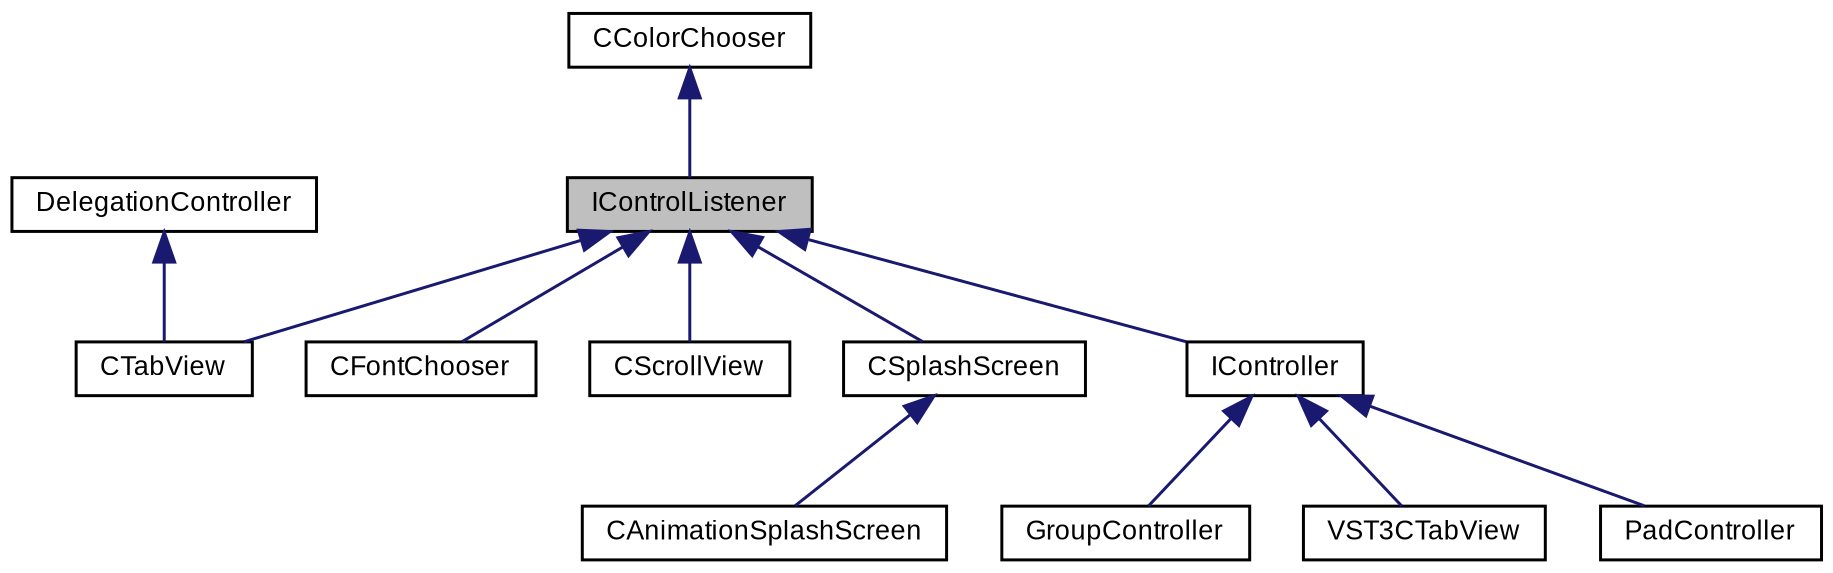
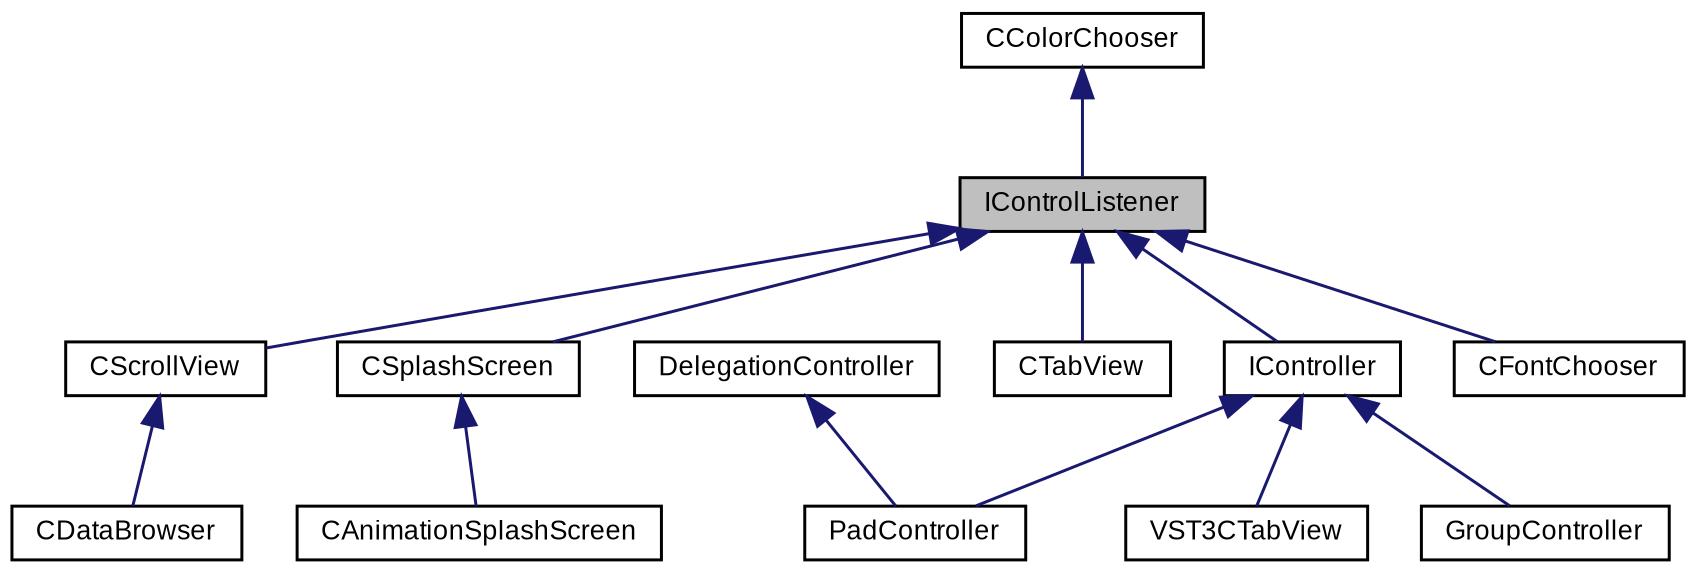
(164, 302) -> (861, 463)
none -> (127, 533)
